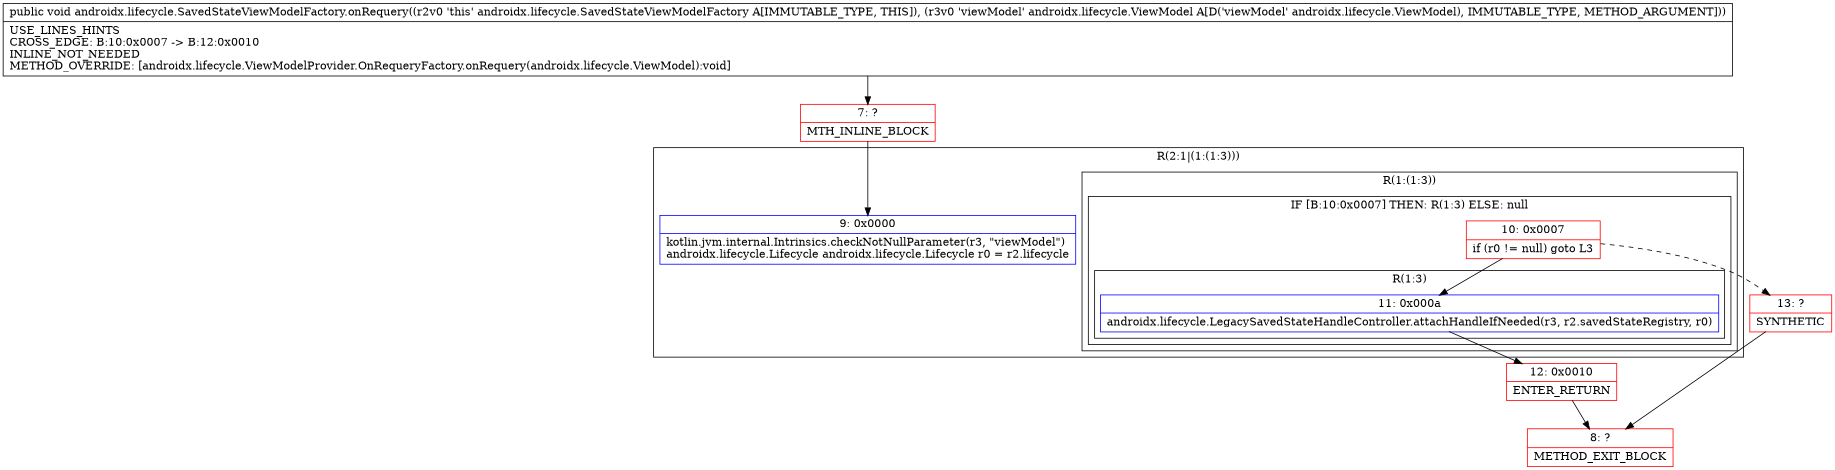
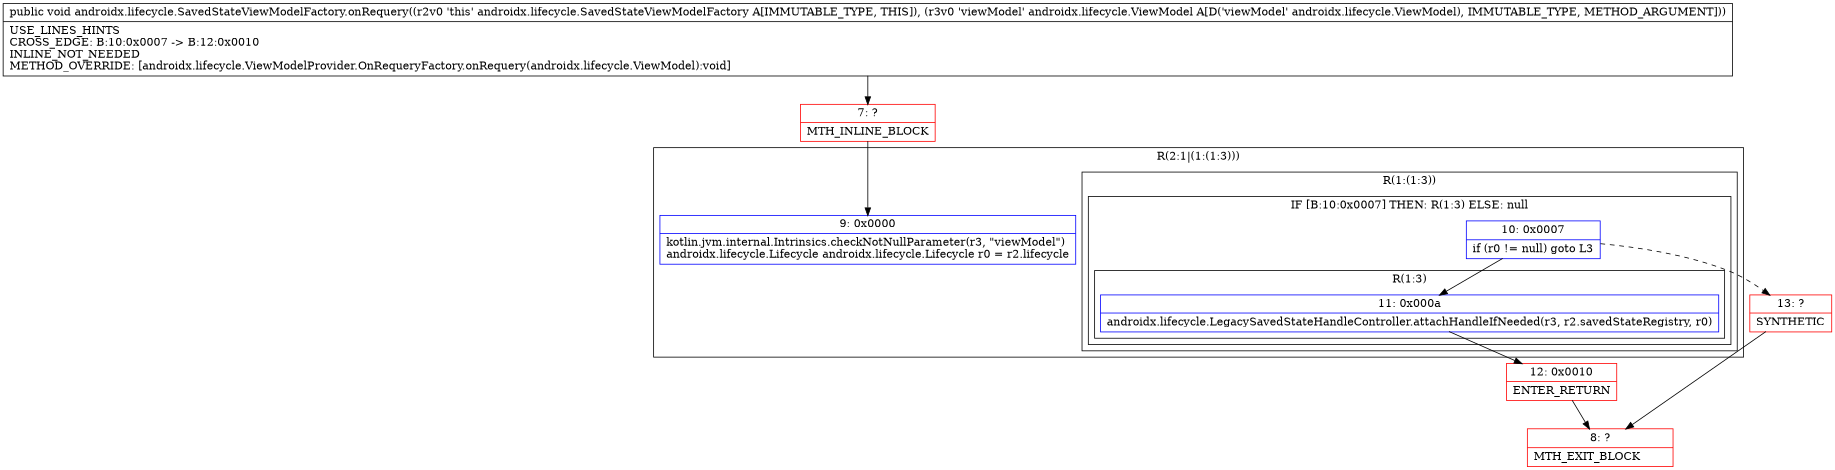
(1533, 240) -> (1533, 240)
(1600, 457) -> (1587, 457)
